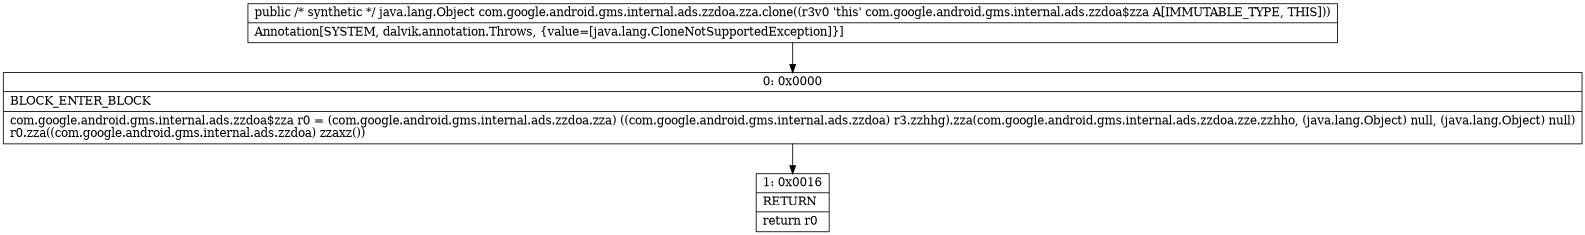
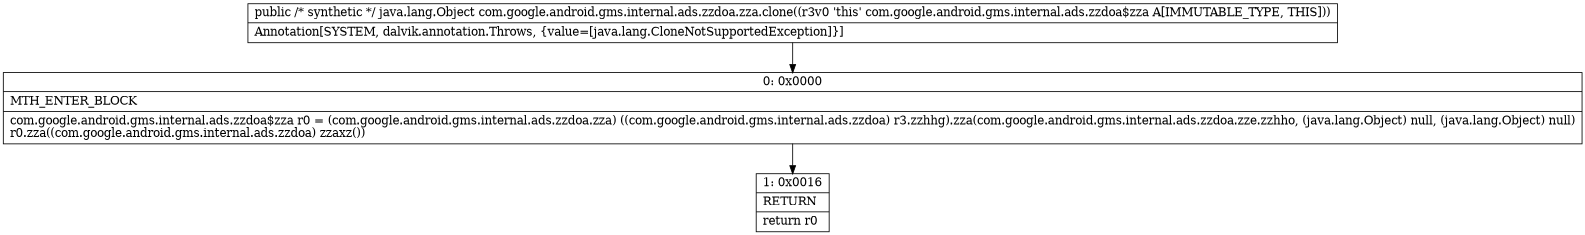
(80, 101) -> (74, 101)
